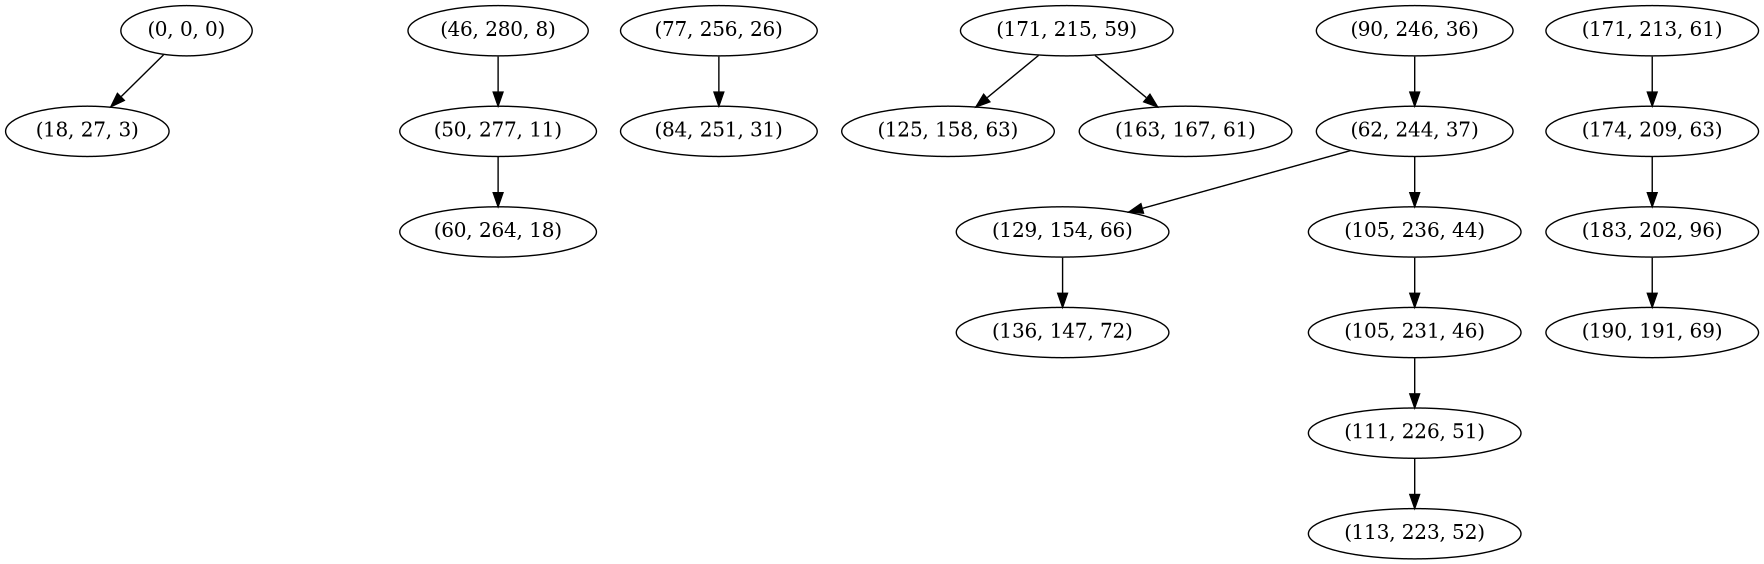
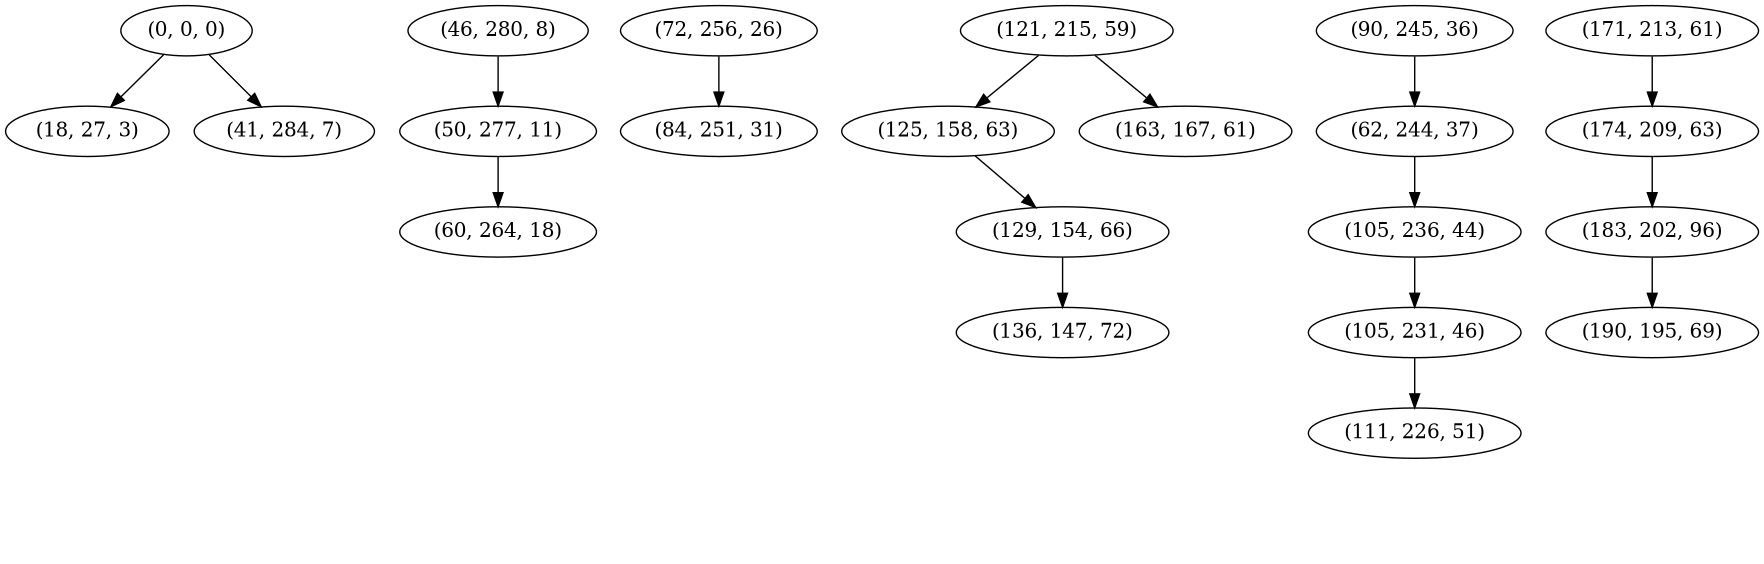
(719, 31) -> (719, 31)
(1067, 31) -> (1067, 31)
(1415, 31) -> (1415, 31)
none -> (284, 131)
(1247, 179) -> (1000, 177)
(1652, 333) -> (1652, 333)
(1415, 534) -> none
